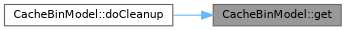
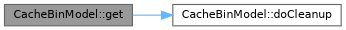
(187, 15) -> (147, 15)
